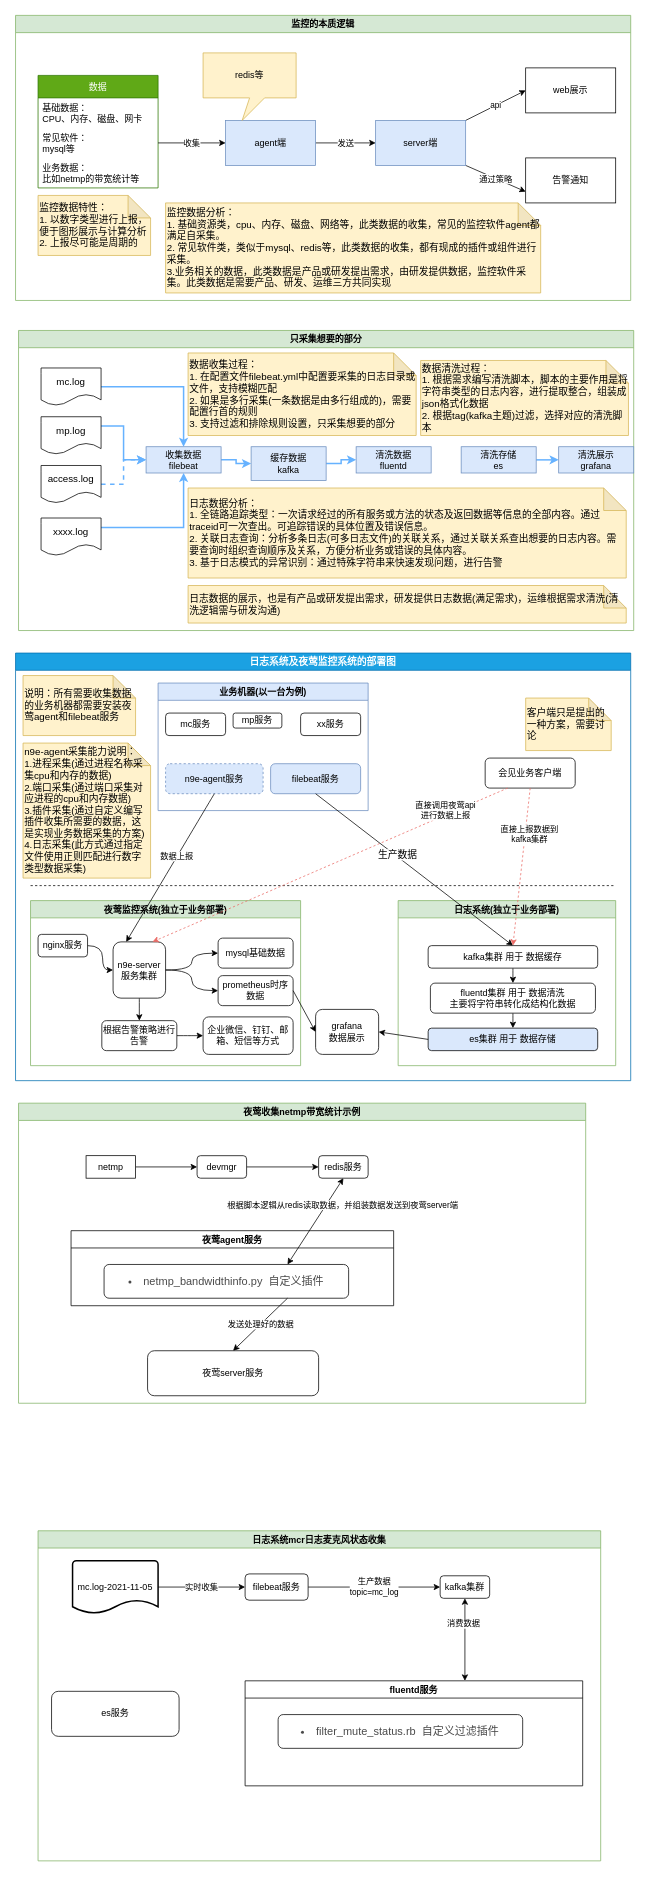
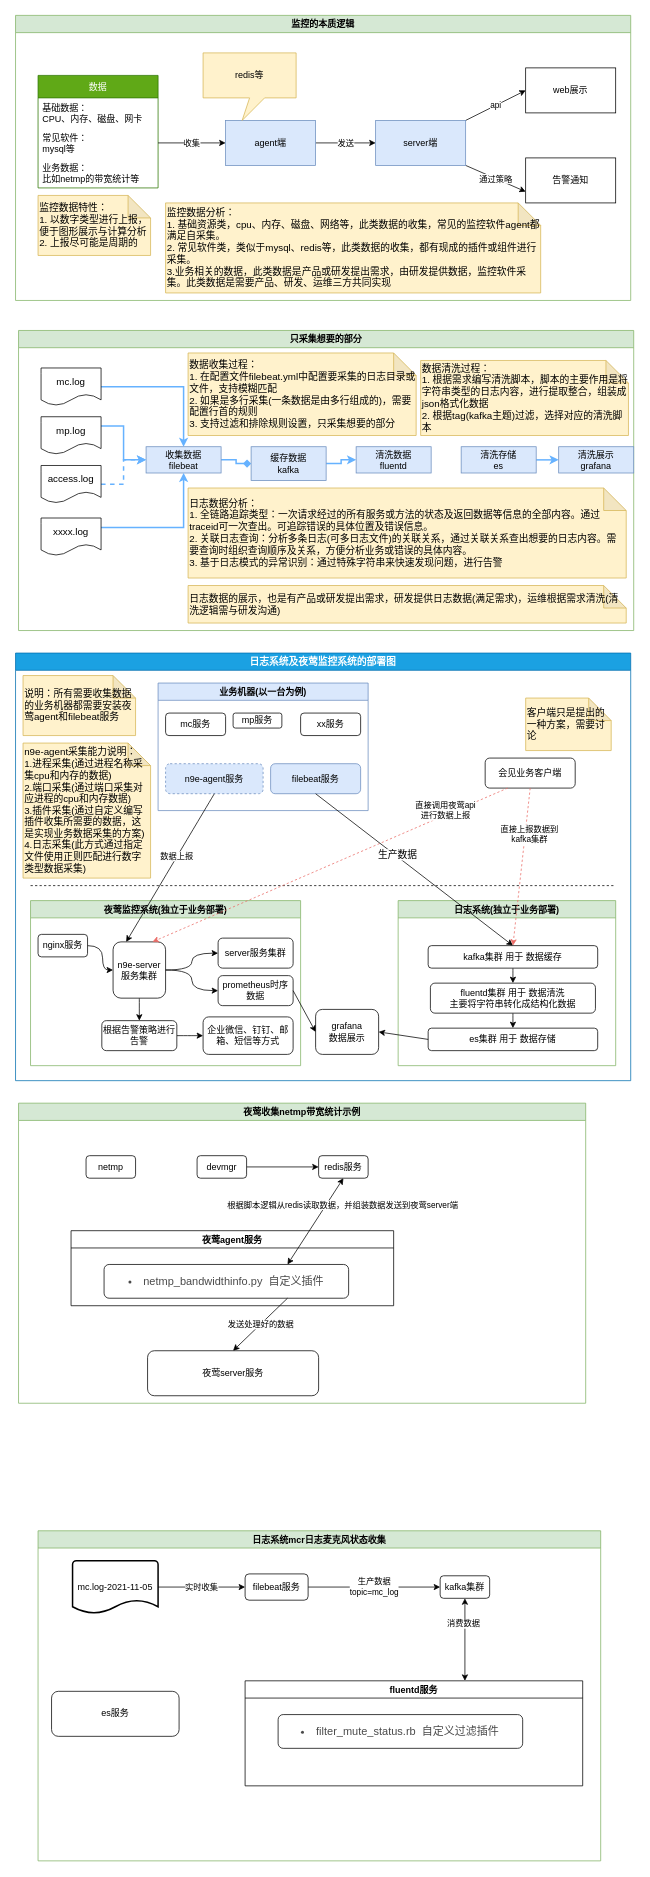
(242, 464) -> (243, 464)
(255, 953) -> (255, 953)
(513, 1039) -> (513, 1039)
(111, 1167) -> (111, 1167)
(190, 1167) -> none
